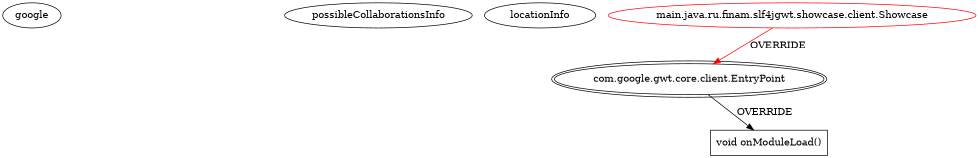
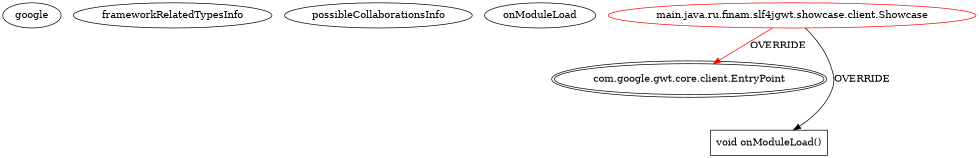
none -> (173, 15)
(540, 15) -> (540, 15)
(728, 110) -> (834, 79)
